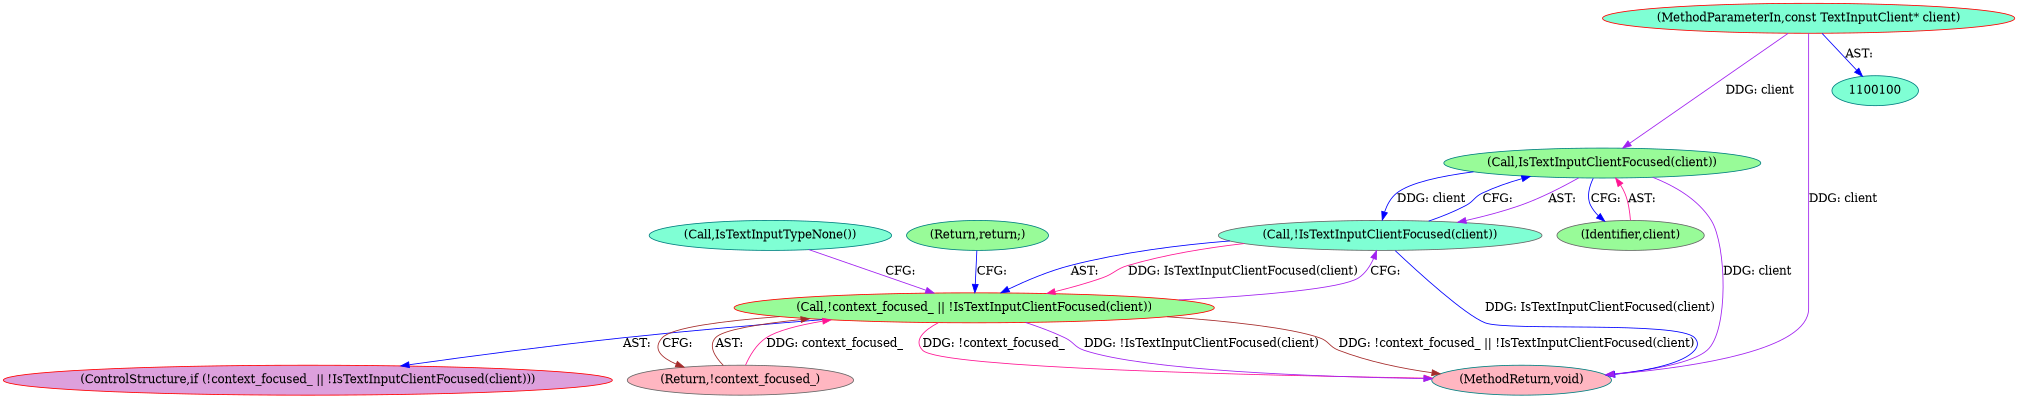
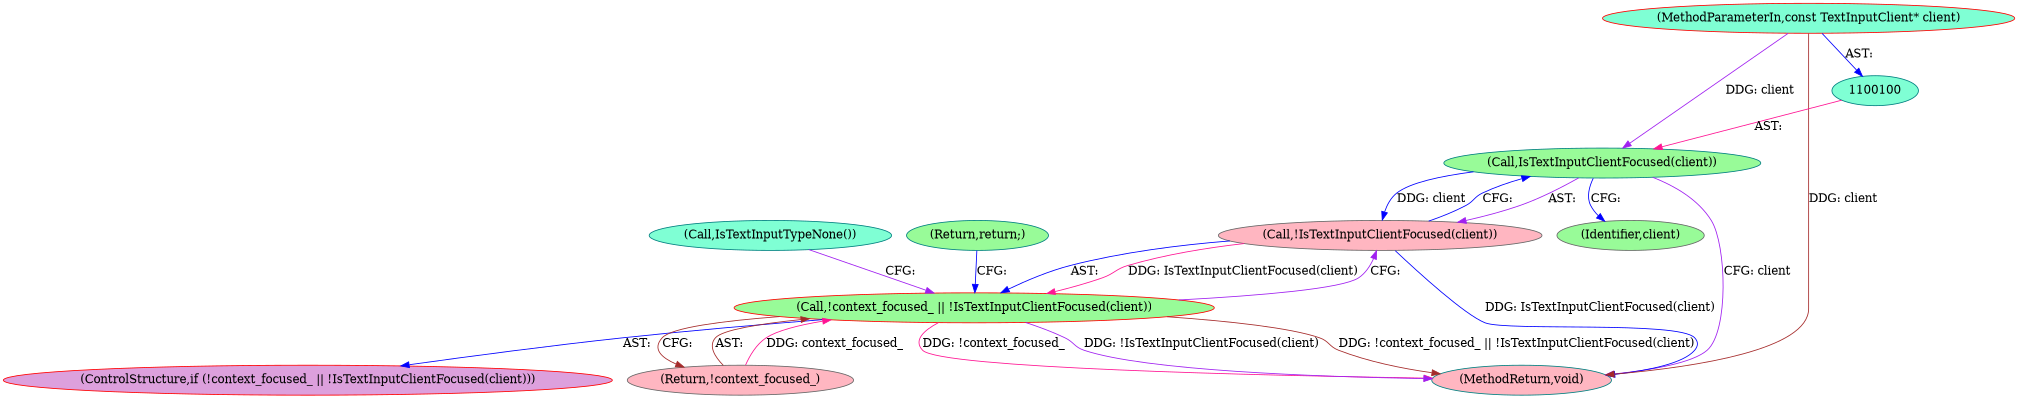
(1628, 202) -> (1752, 123)
(1380, 235) -> (1380, 235)
(1757, 272) -> (1757, 272)
(1809, 278) -> (1809, 278)
